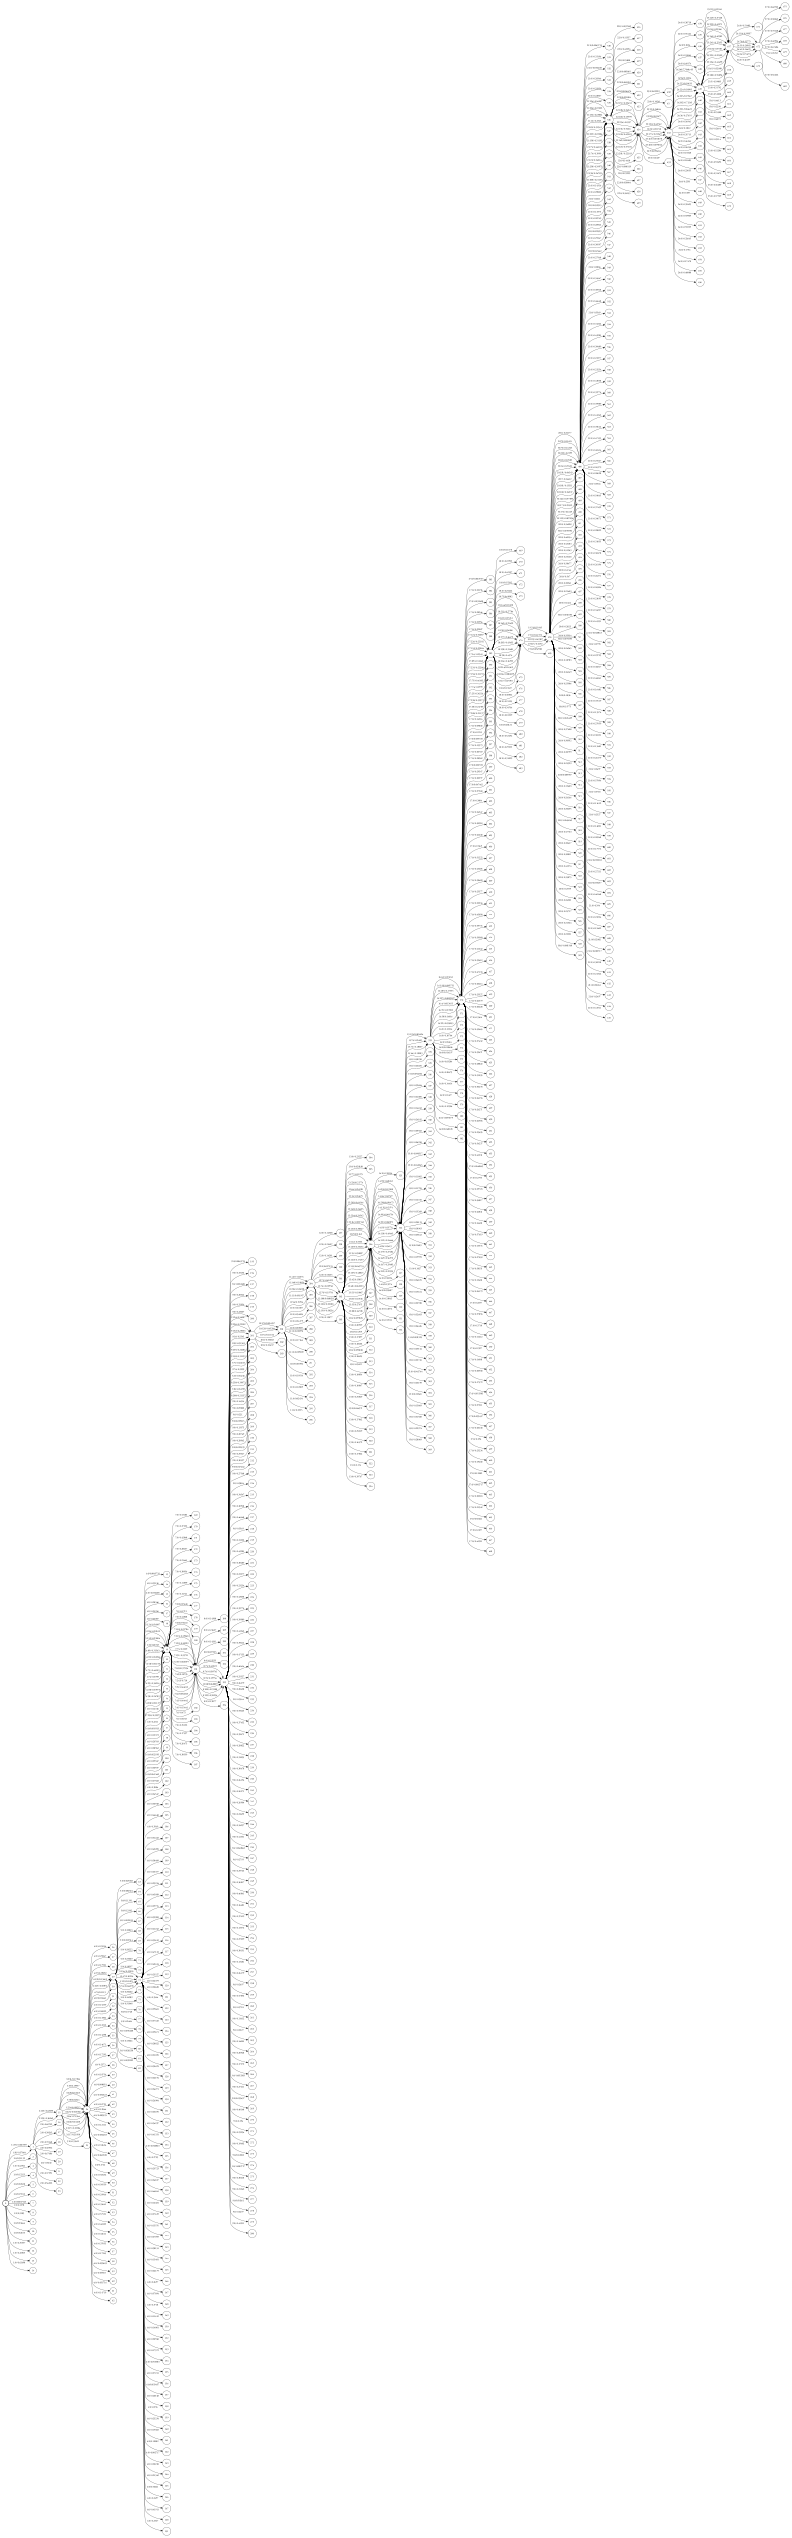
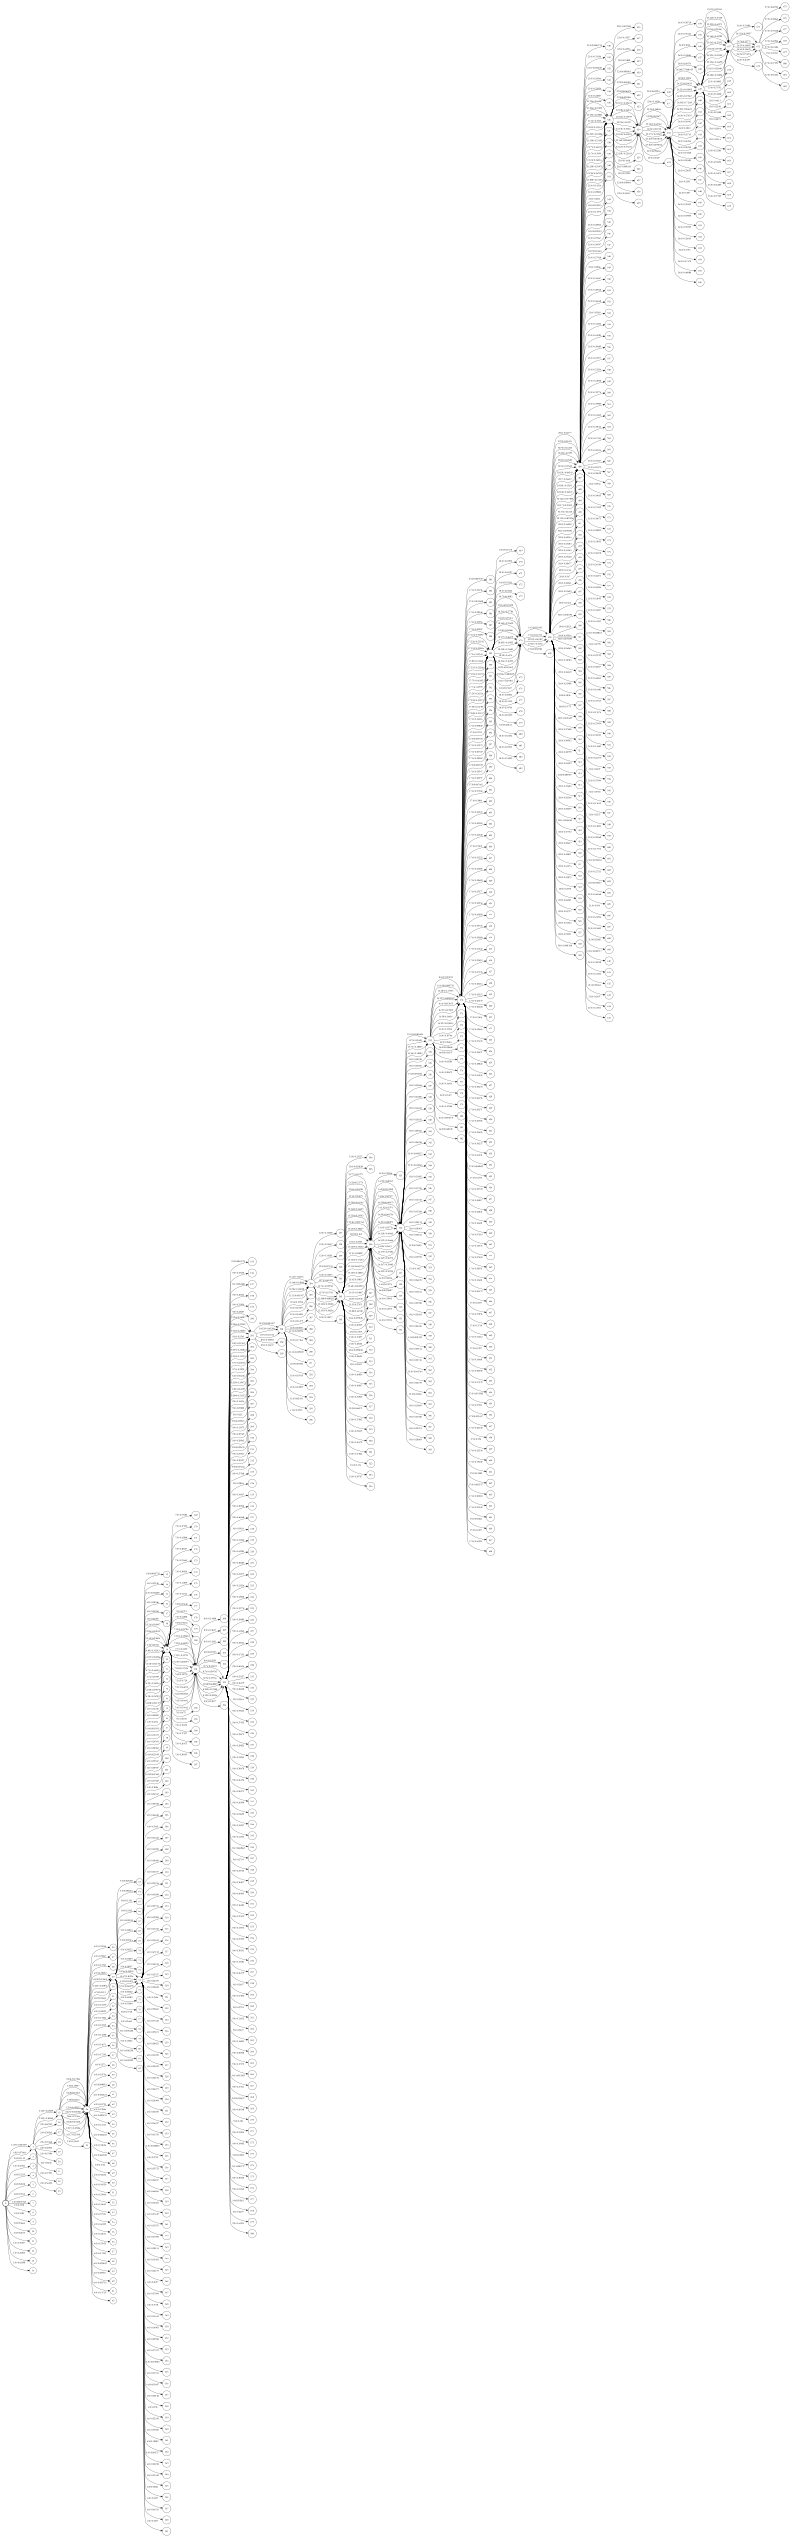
none -> (785, 75)
(609, 188) -> none
(153, 1715) -> (153, 1715)
